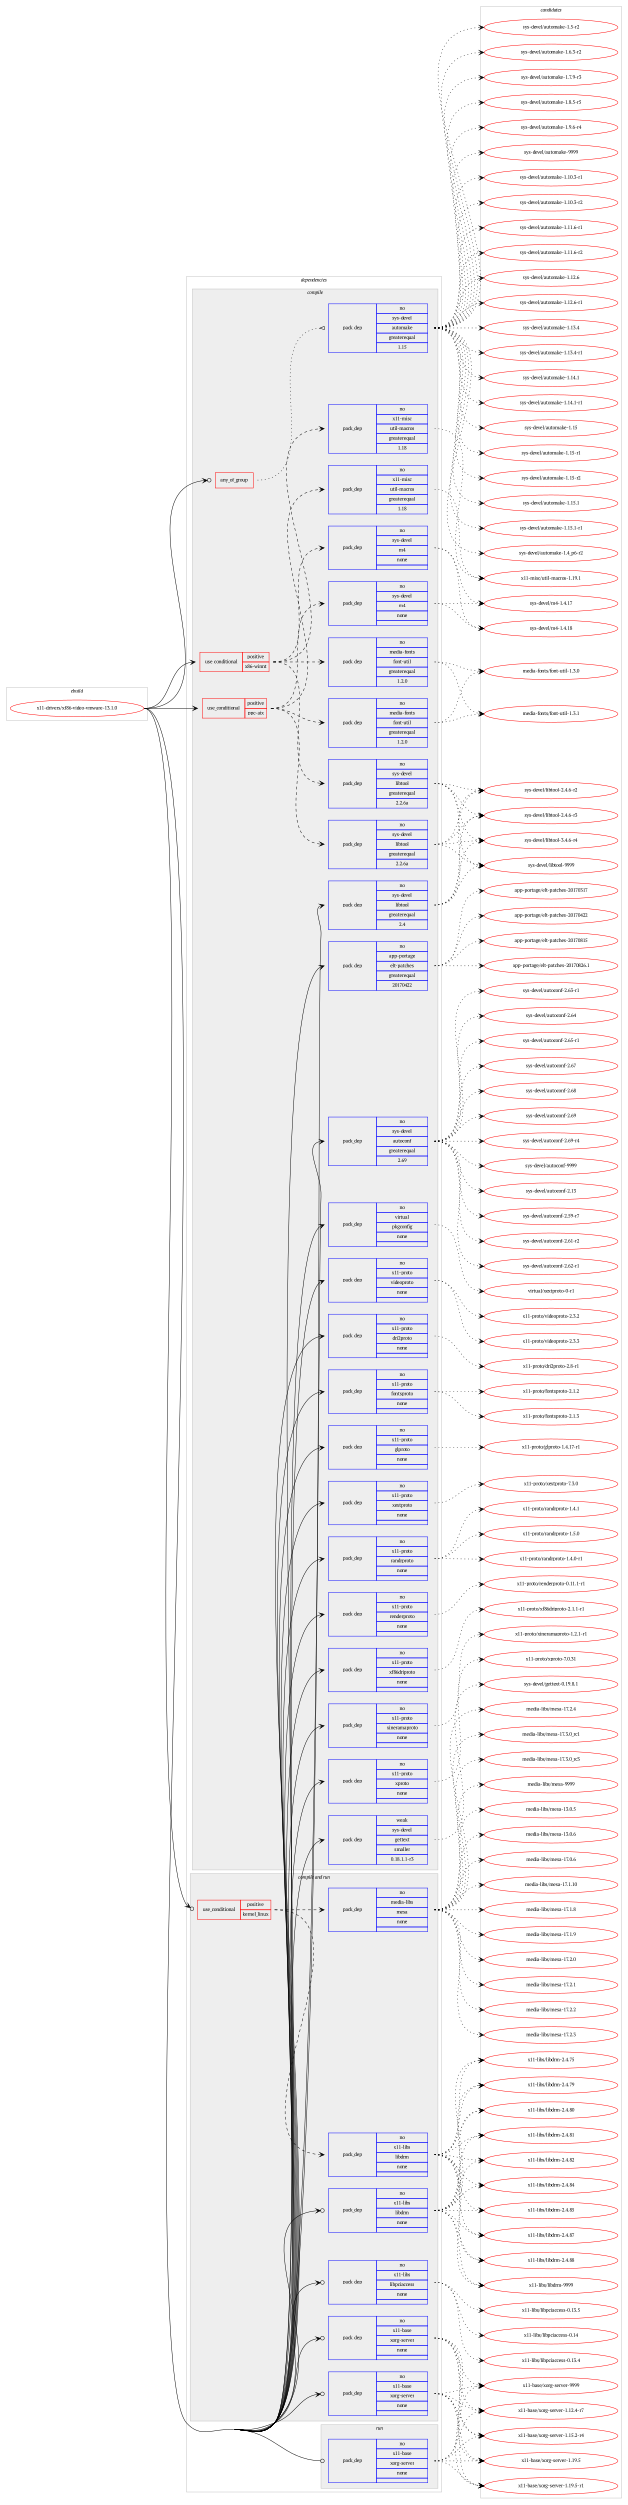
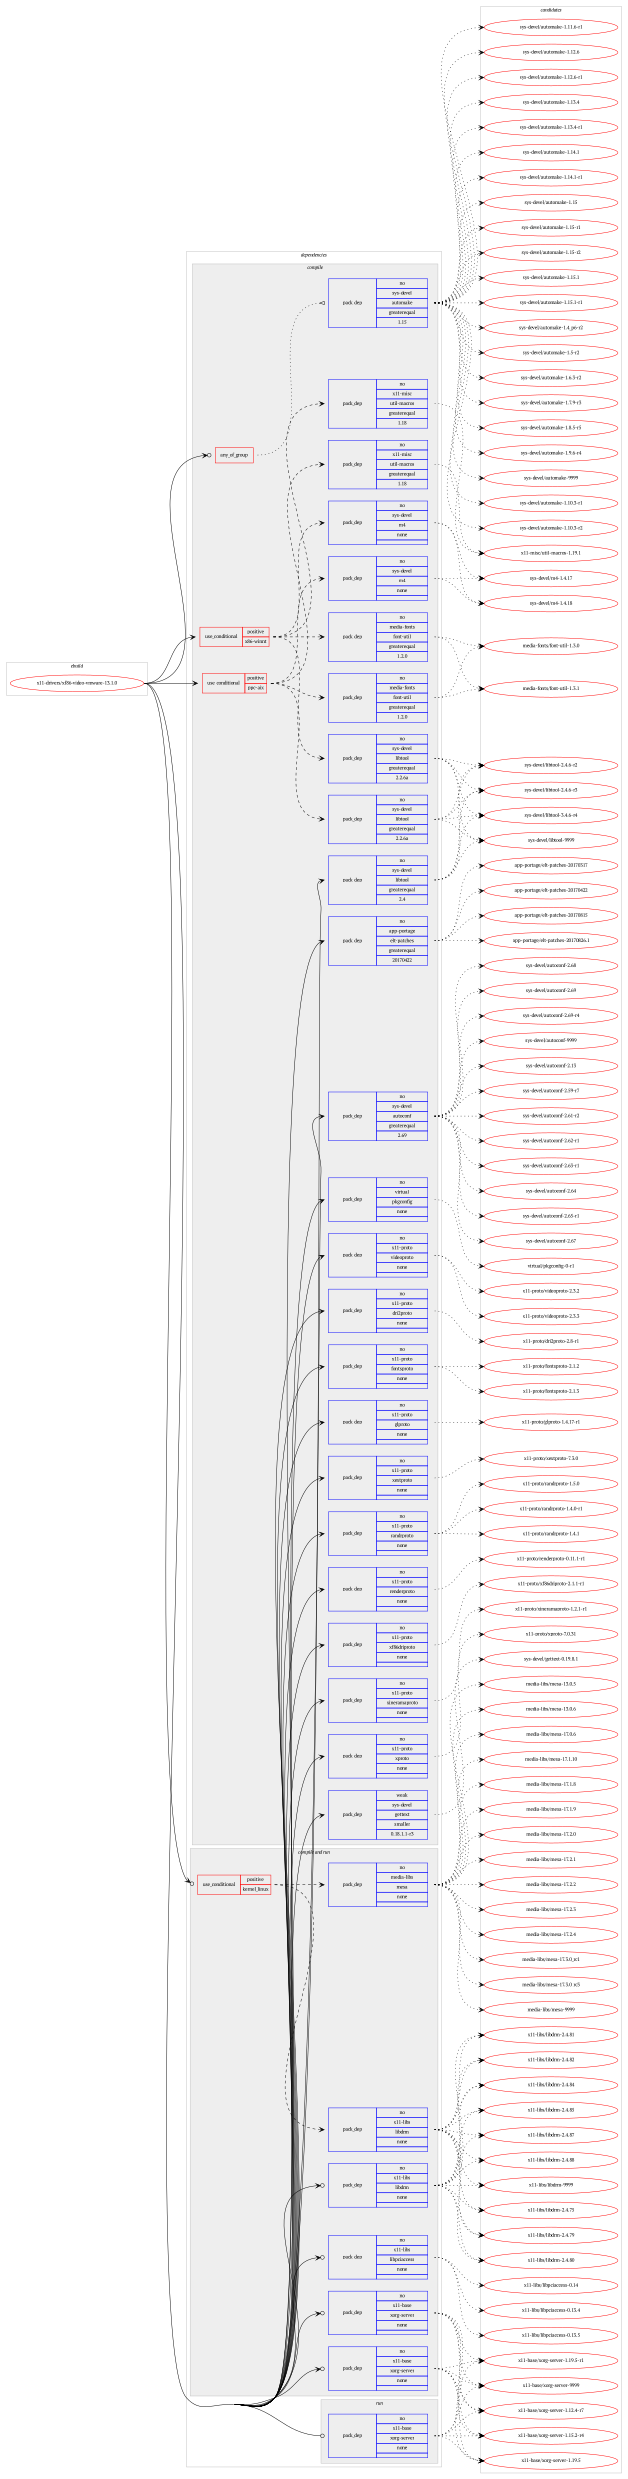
(551, 253) -> none
(551, 1291) -> (551, 1266)
